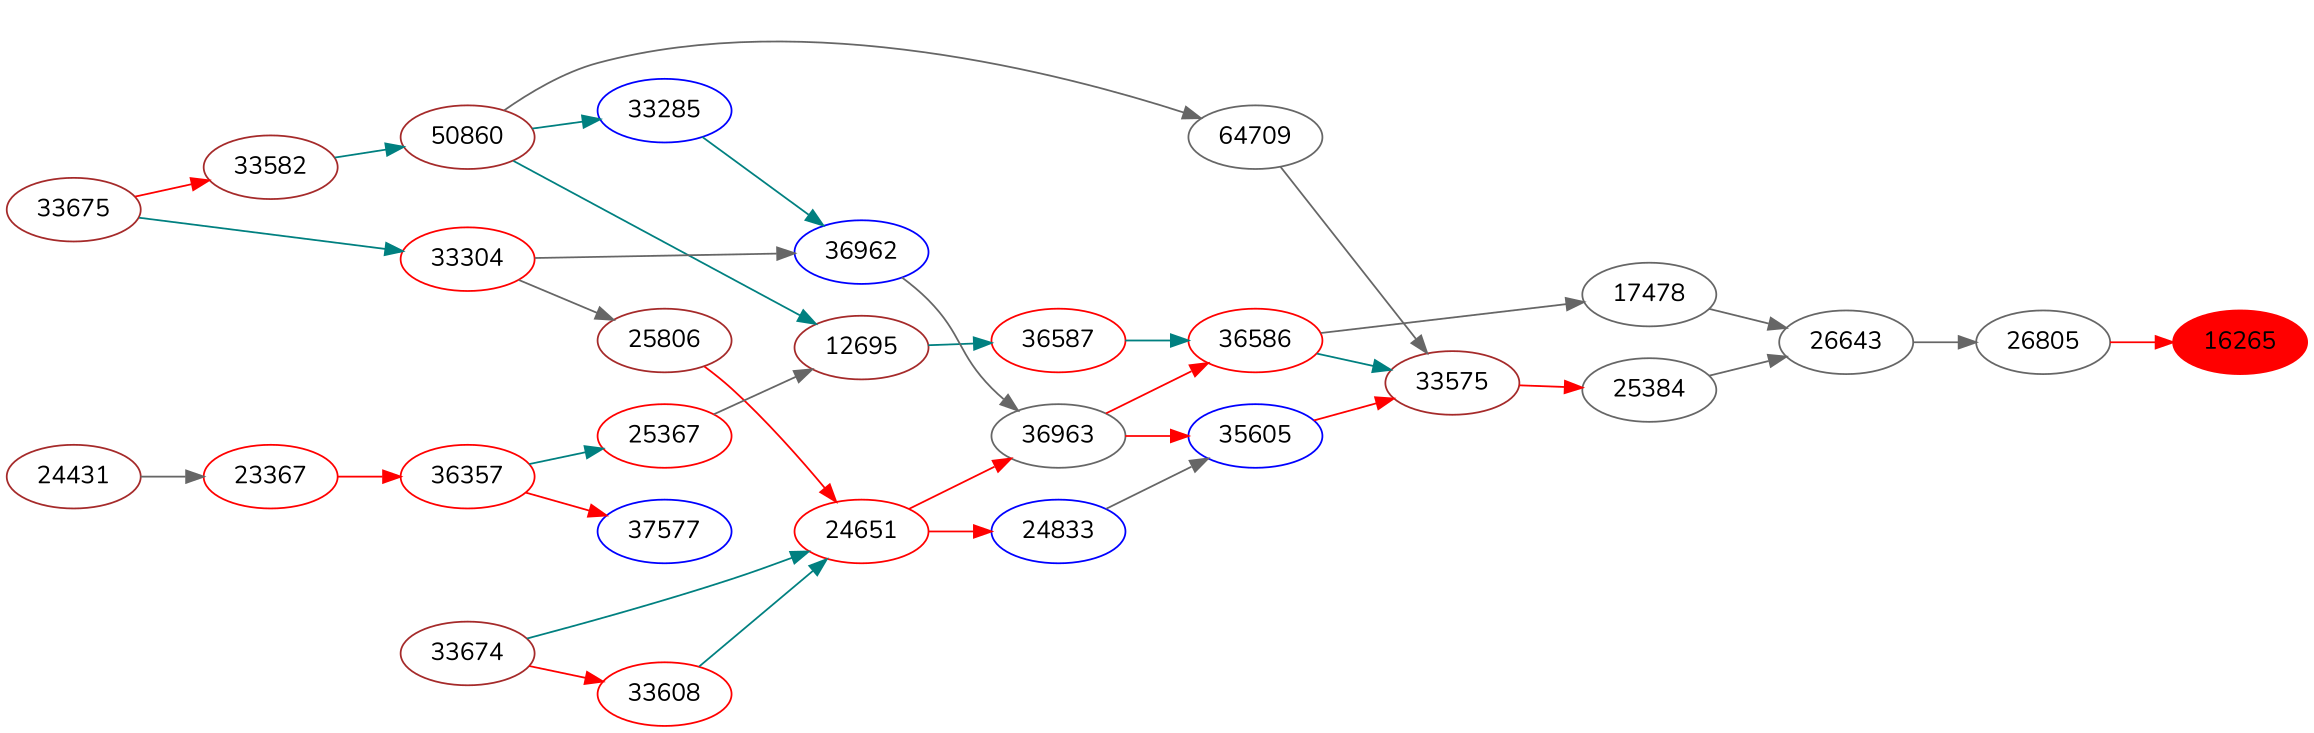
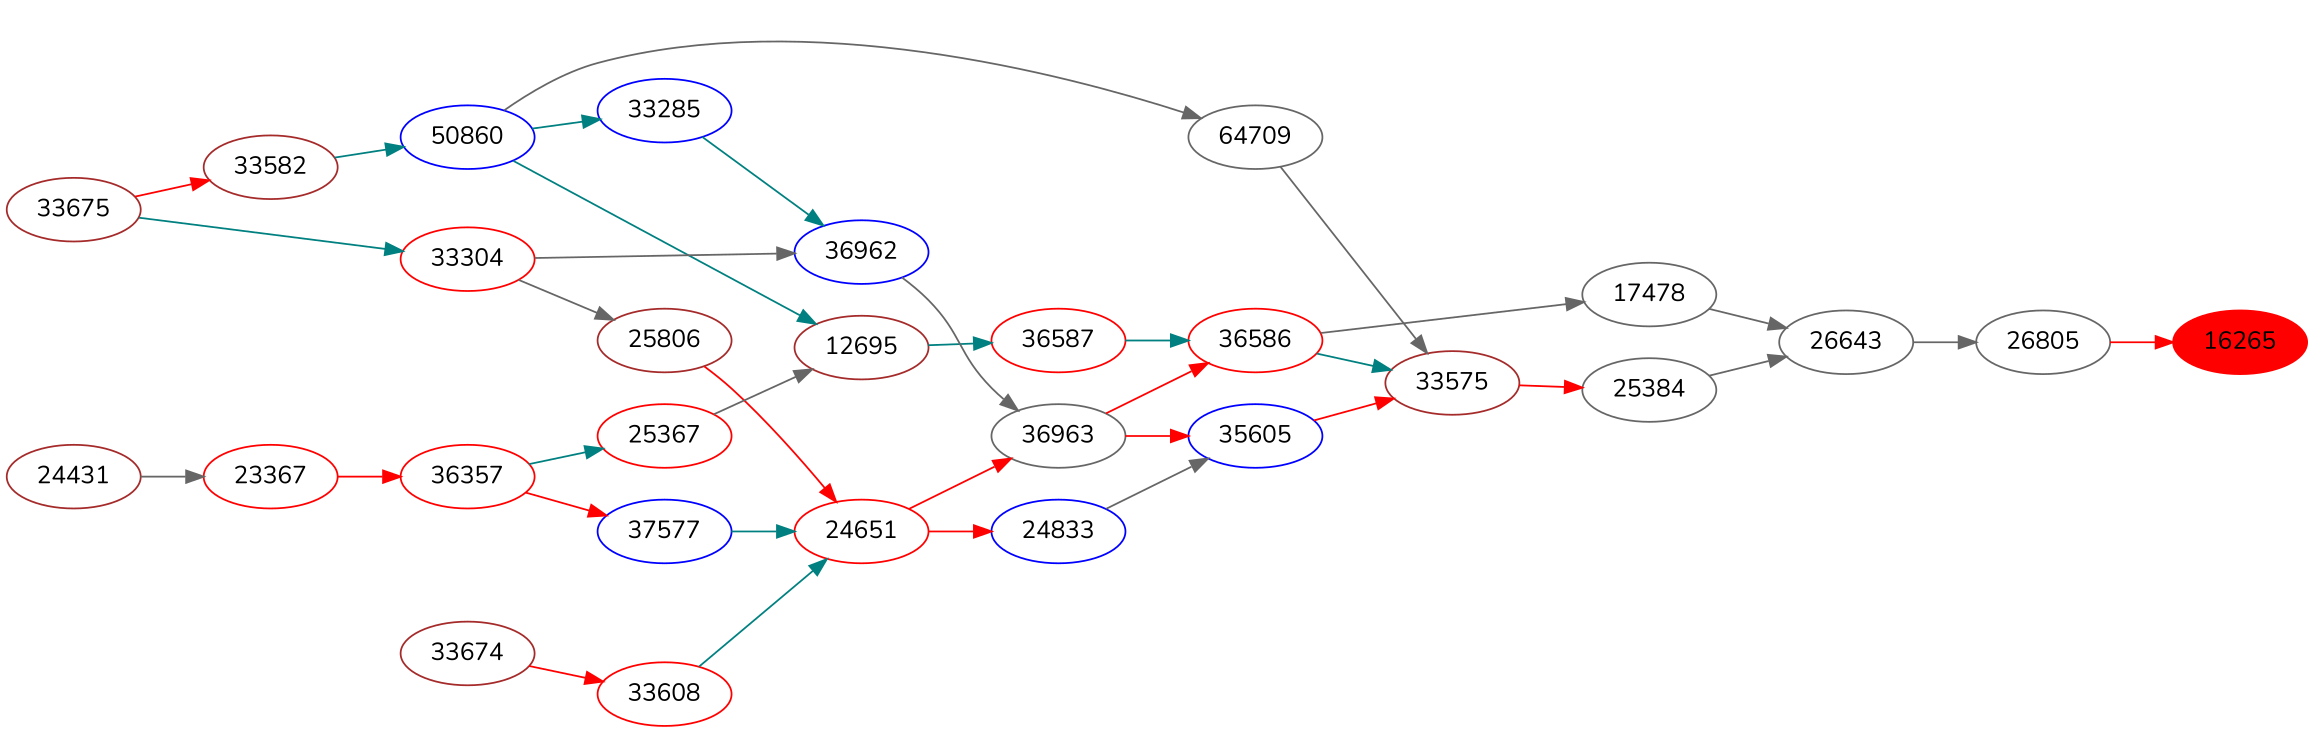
(468, 137) -> (468, 137)
(661, 601) -> (754, 531)
